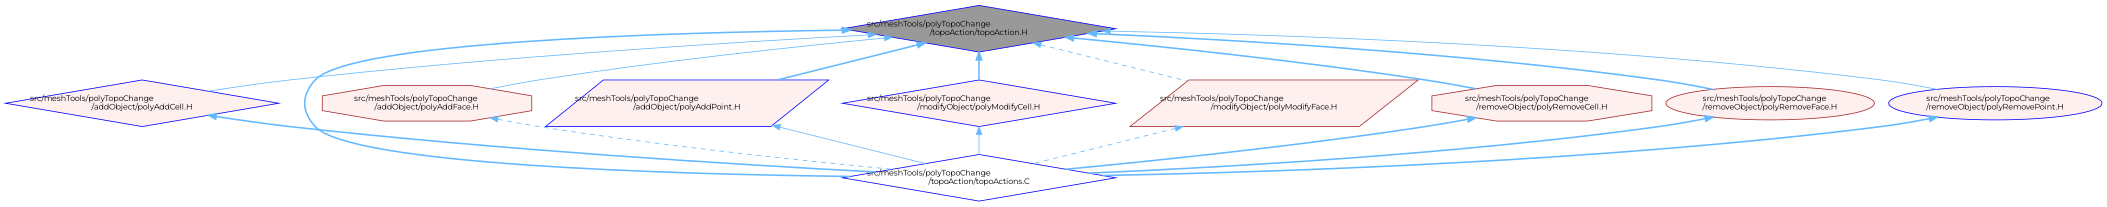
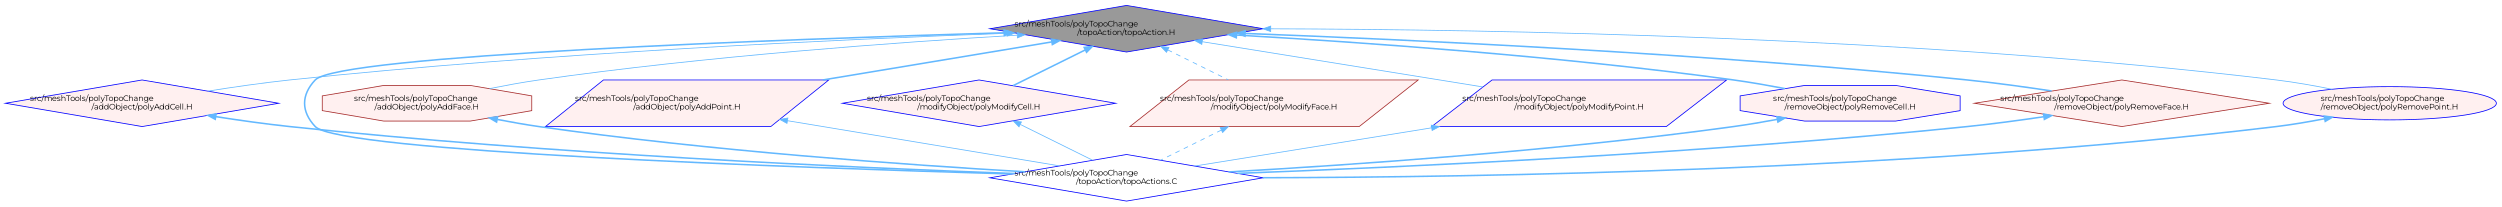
(1542, 103) -> (1850, 103)
none -> (1579, 103)
(1770, 103) -> (2122, 103)
(695, 148) -> (761, 152)
